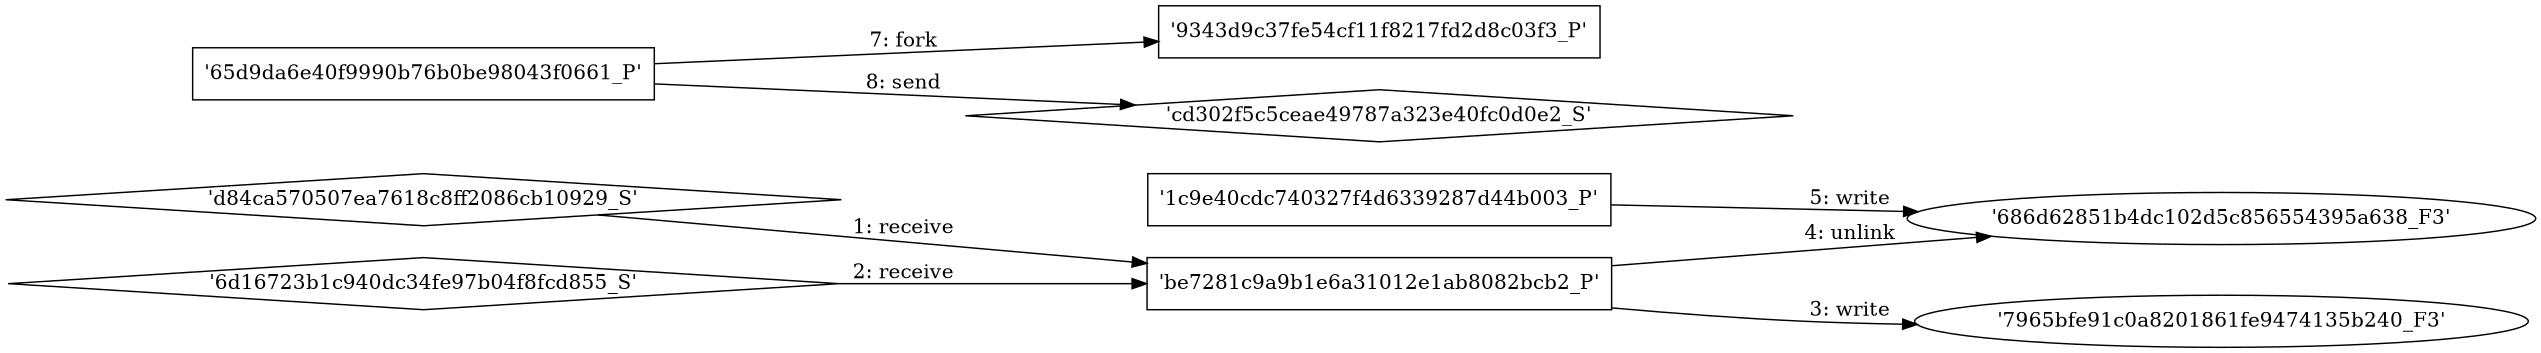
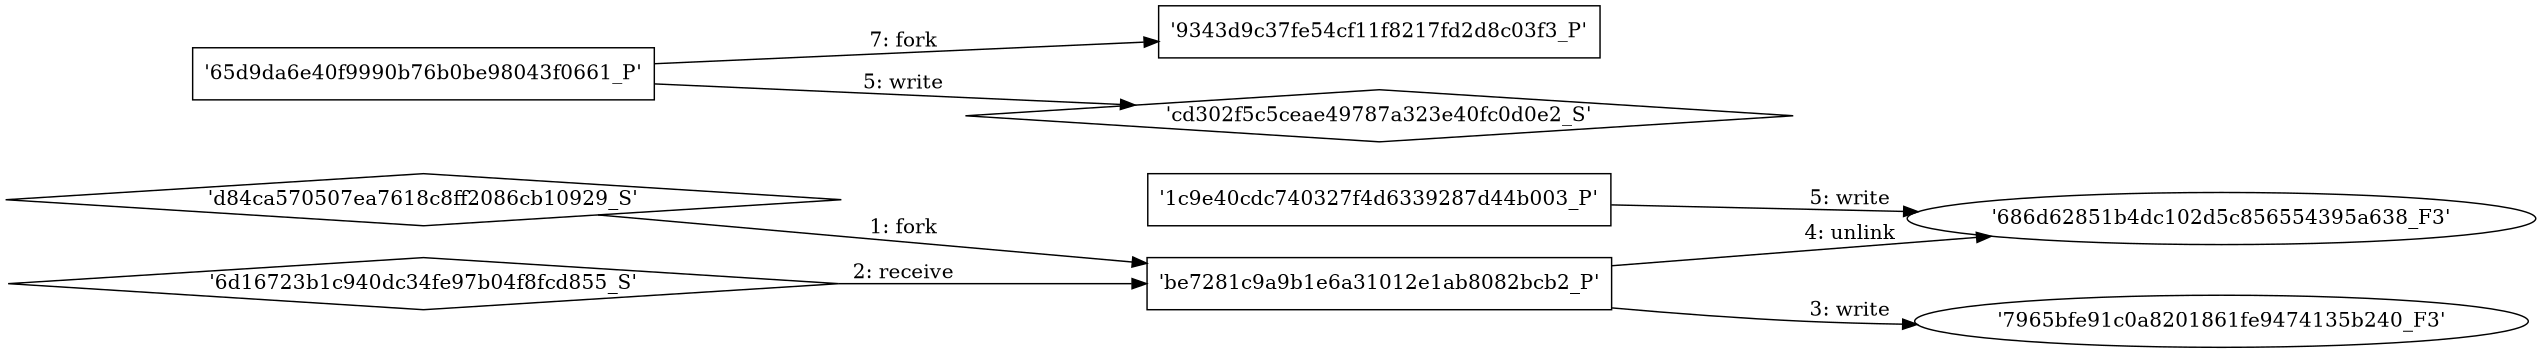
(903, 83) -> (903, 83)
(903, 228) -> (903, 228)
